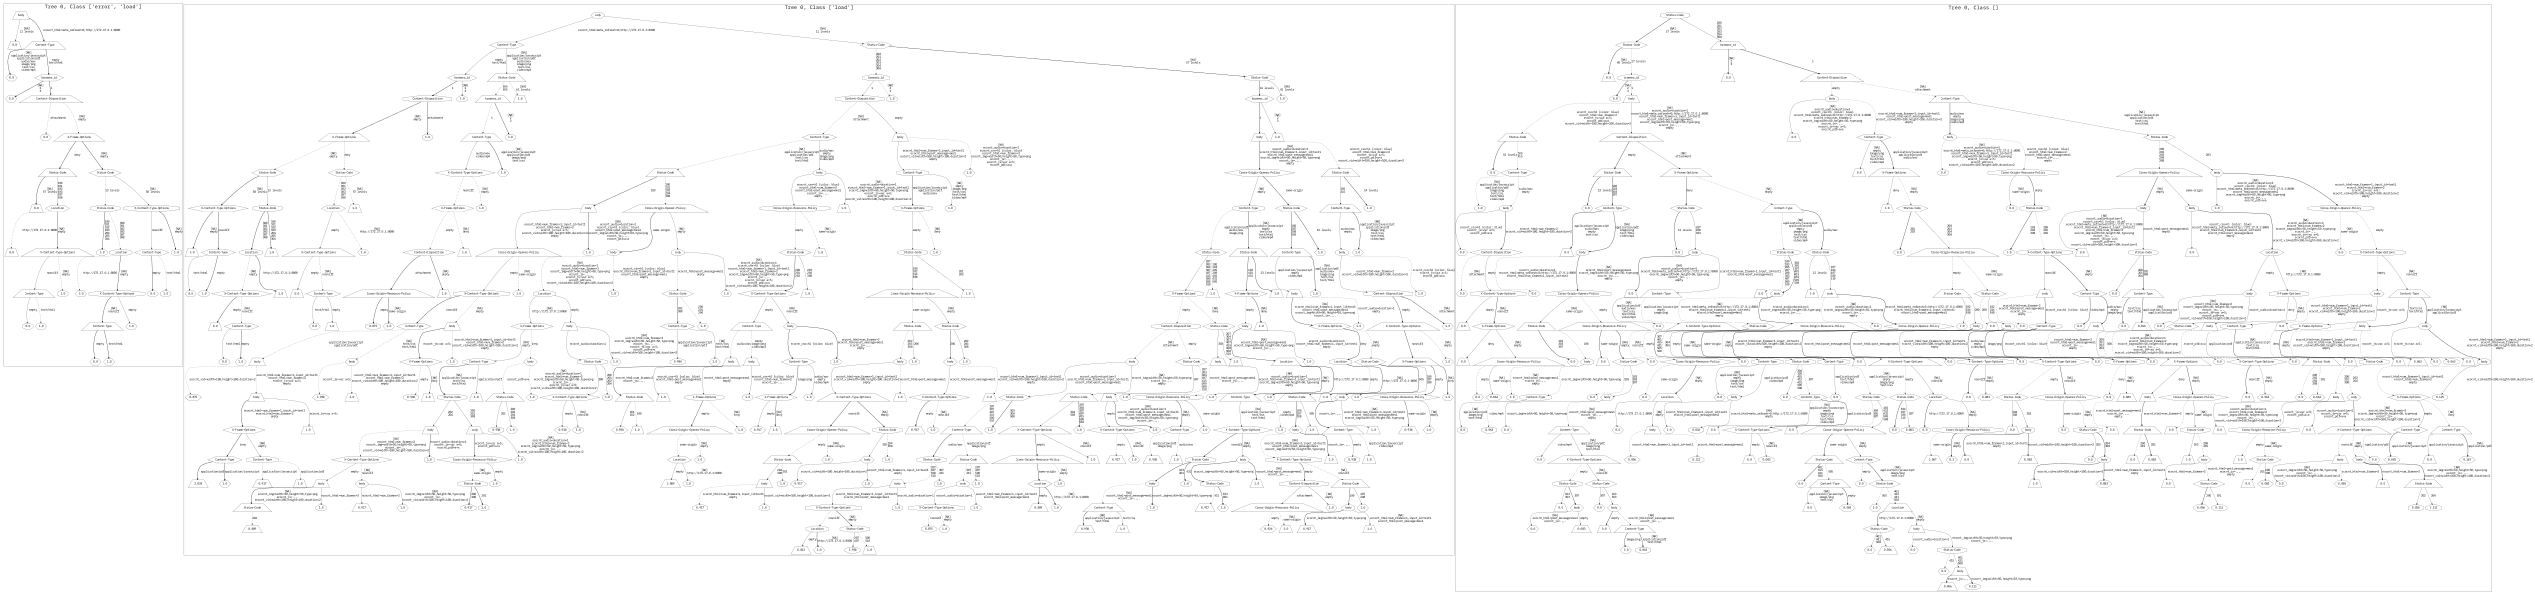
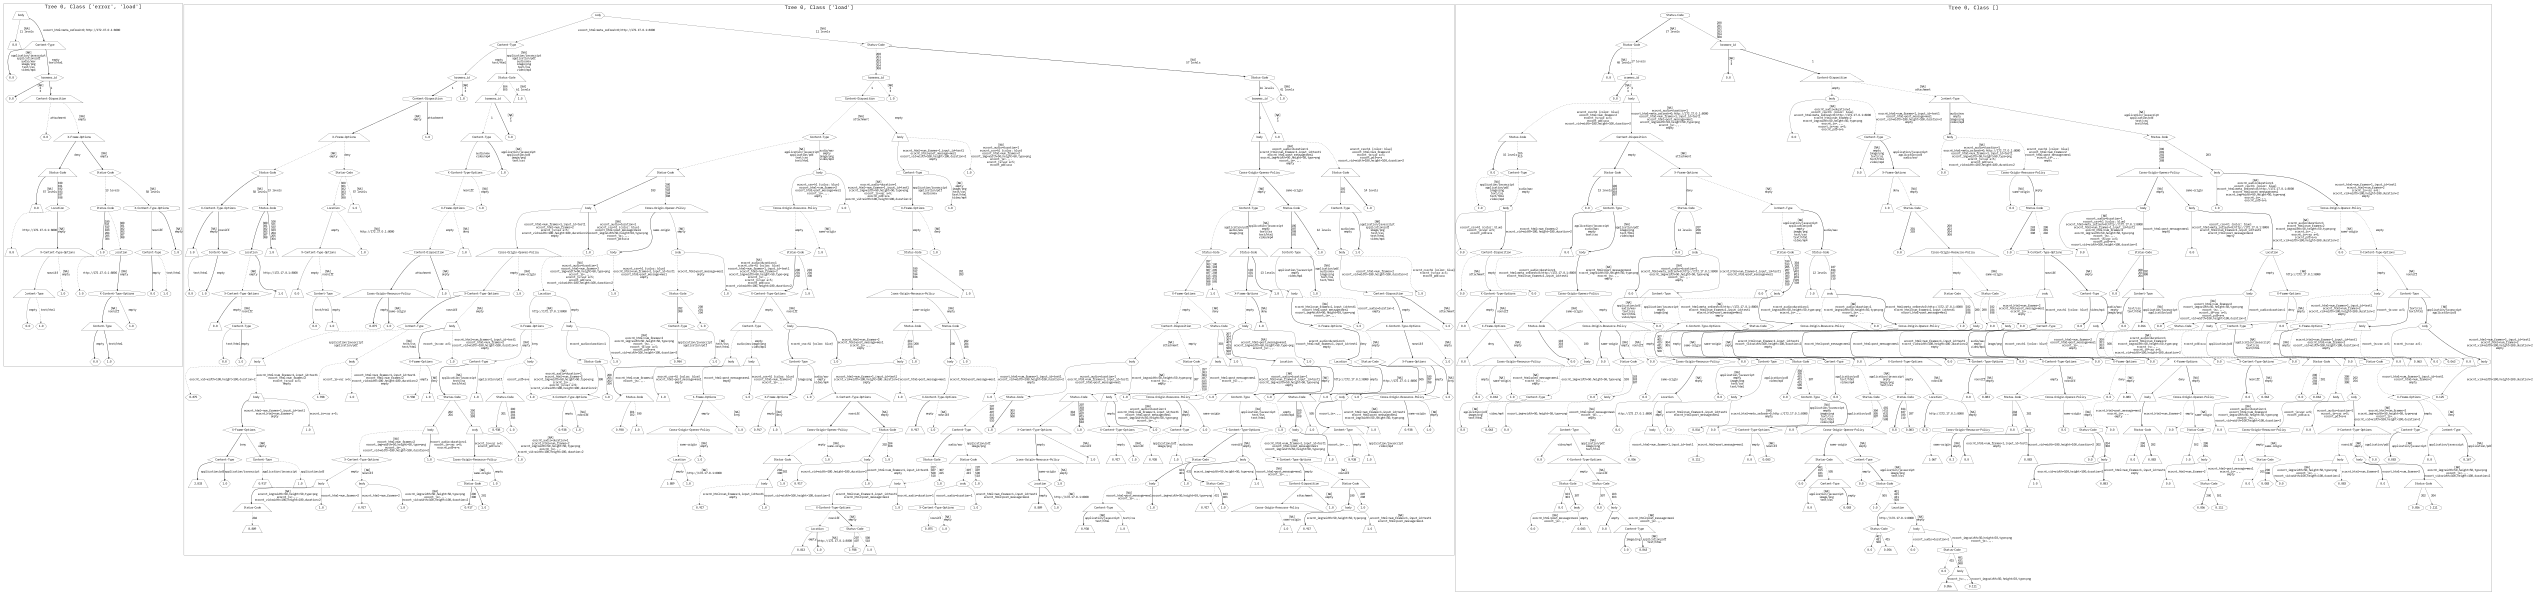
(1268, 529) -> none
